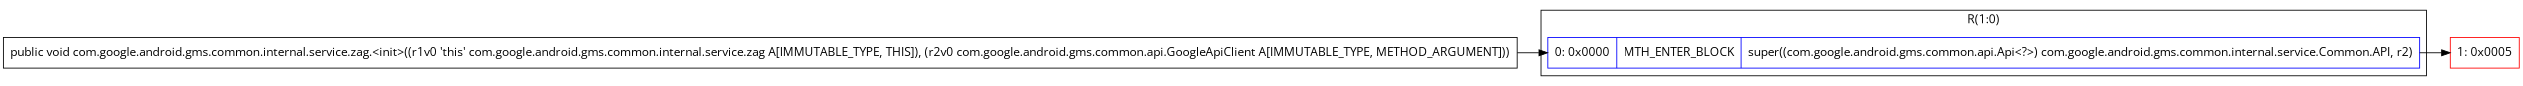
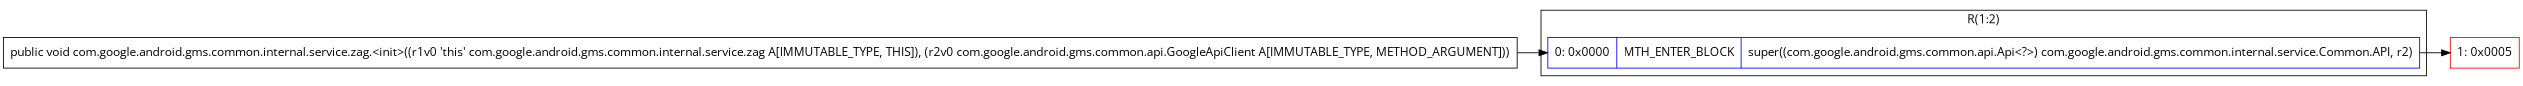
(1984, 20) -> (1984, 20)
